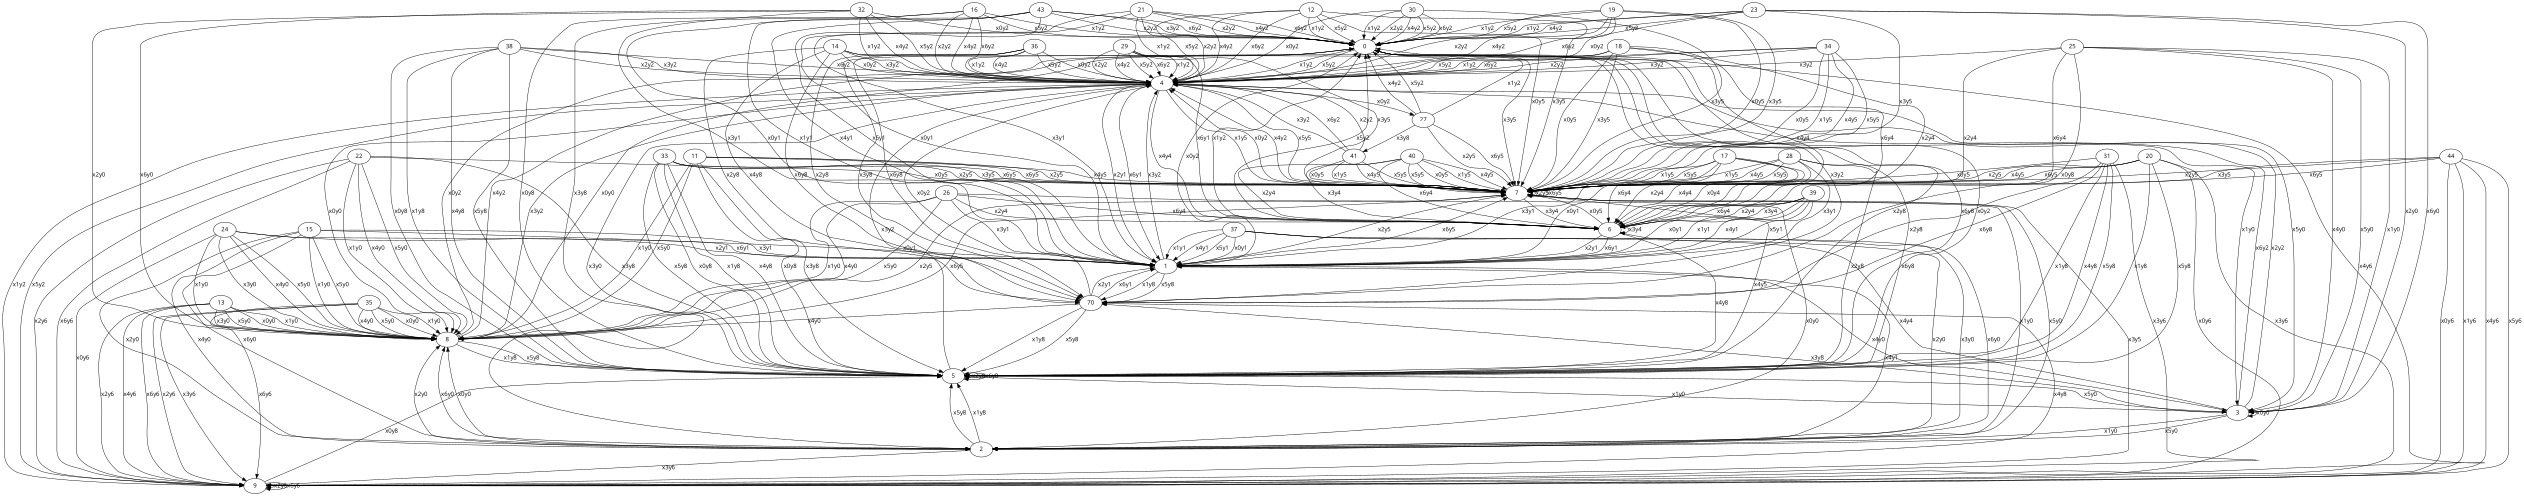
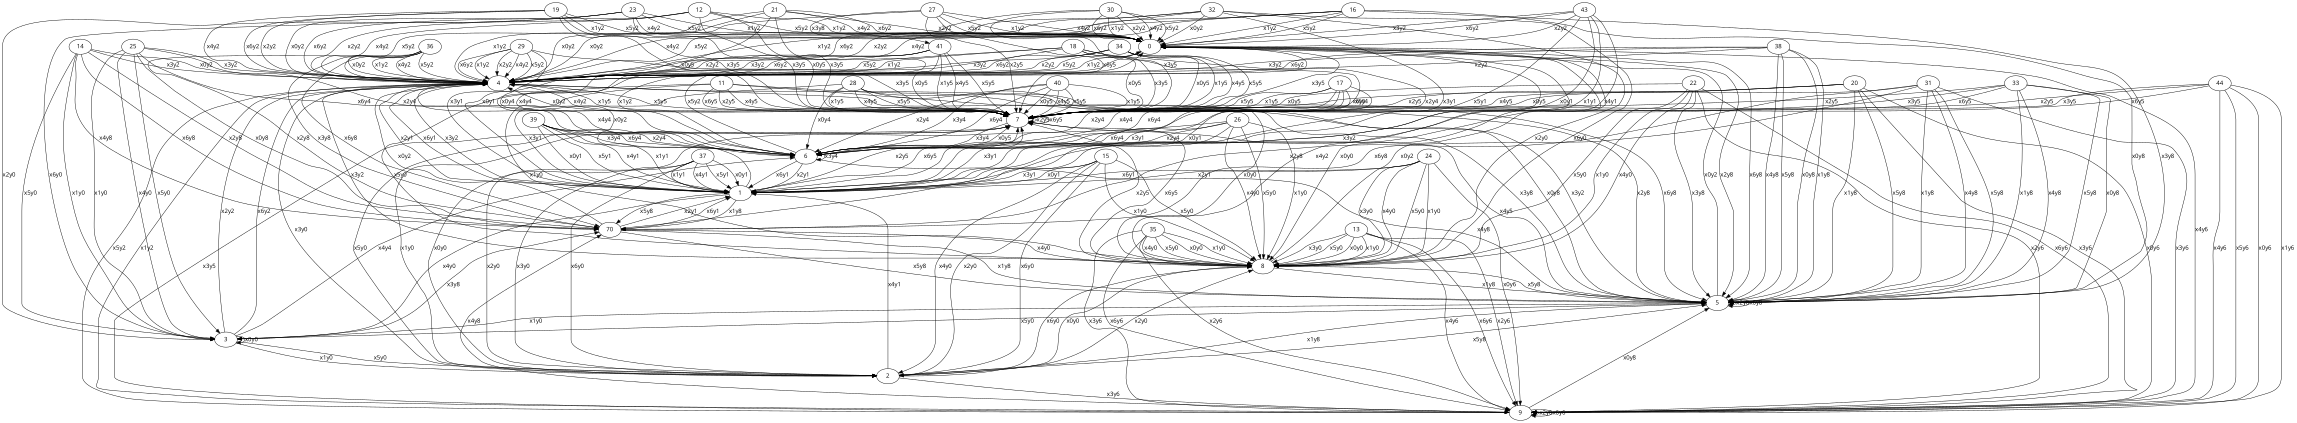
(1328, 97) -> (728, 25)
(1203, 138) -> (508, 102)
